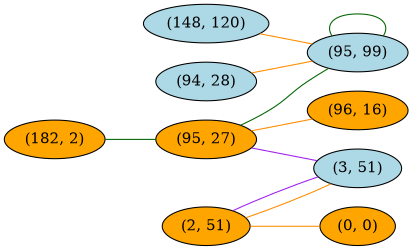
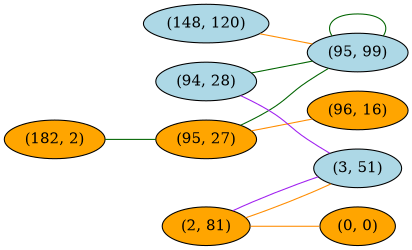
(282, 67) -> (282, 67)
(284, 154) -> (280, 118)
(206, 226) -> (206, 226)
